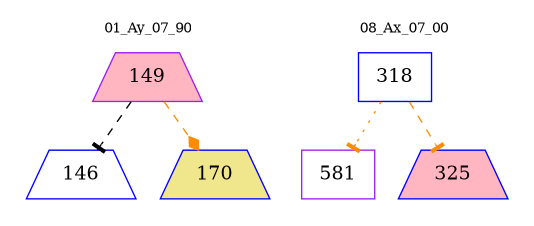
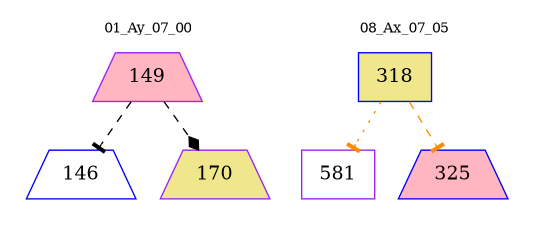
(148, 29) -> (148, 29)
(404, 29) -> (404, 29)
(395, 77) -> (395, 77)
(177, 119) -> (177, 119)
(215, 175) -> (215, 175)
